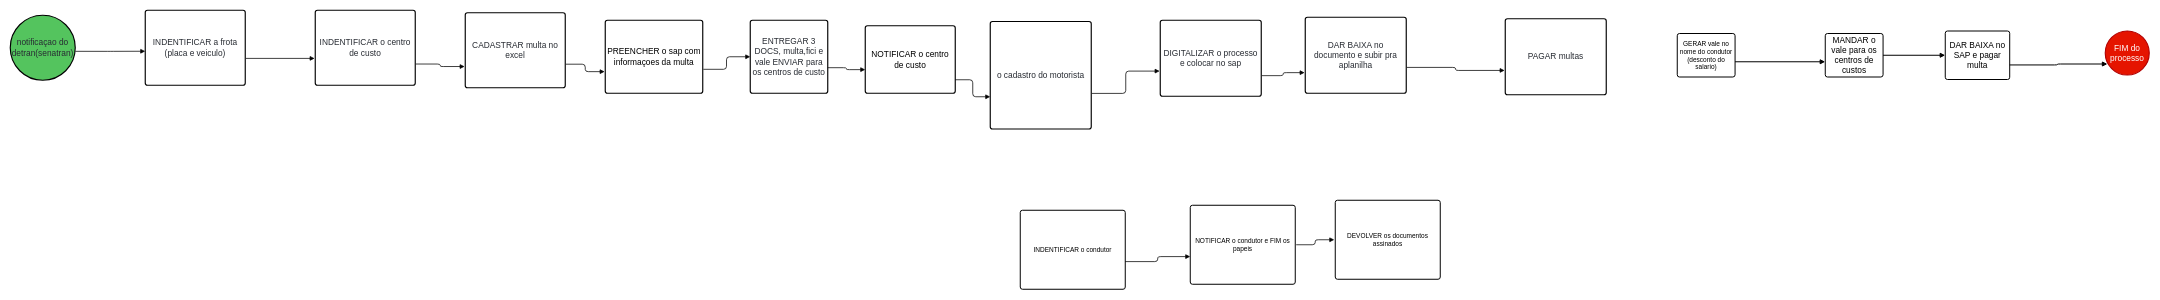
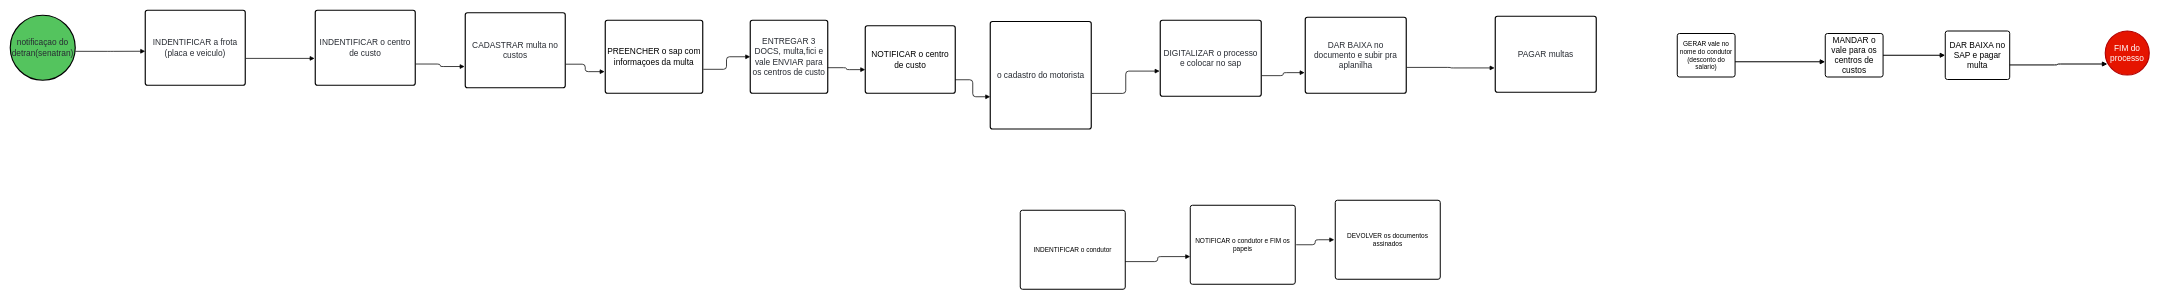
(515, 50) -> (515, 50)
(1556, 57) -> (1546, 54)
